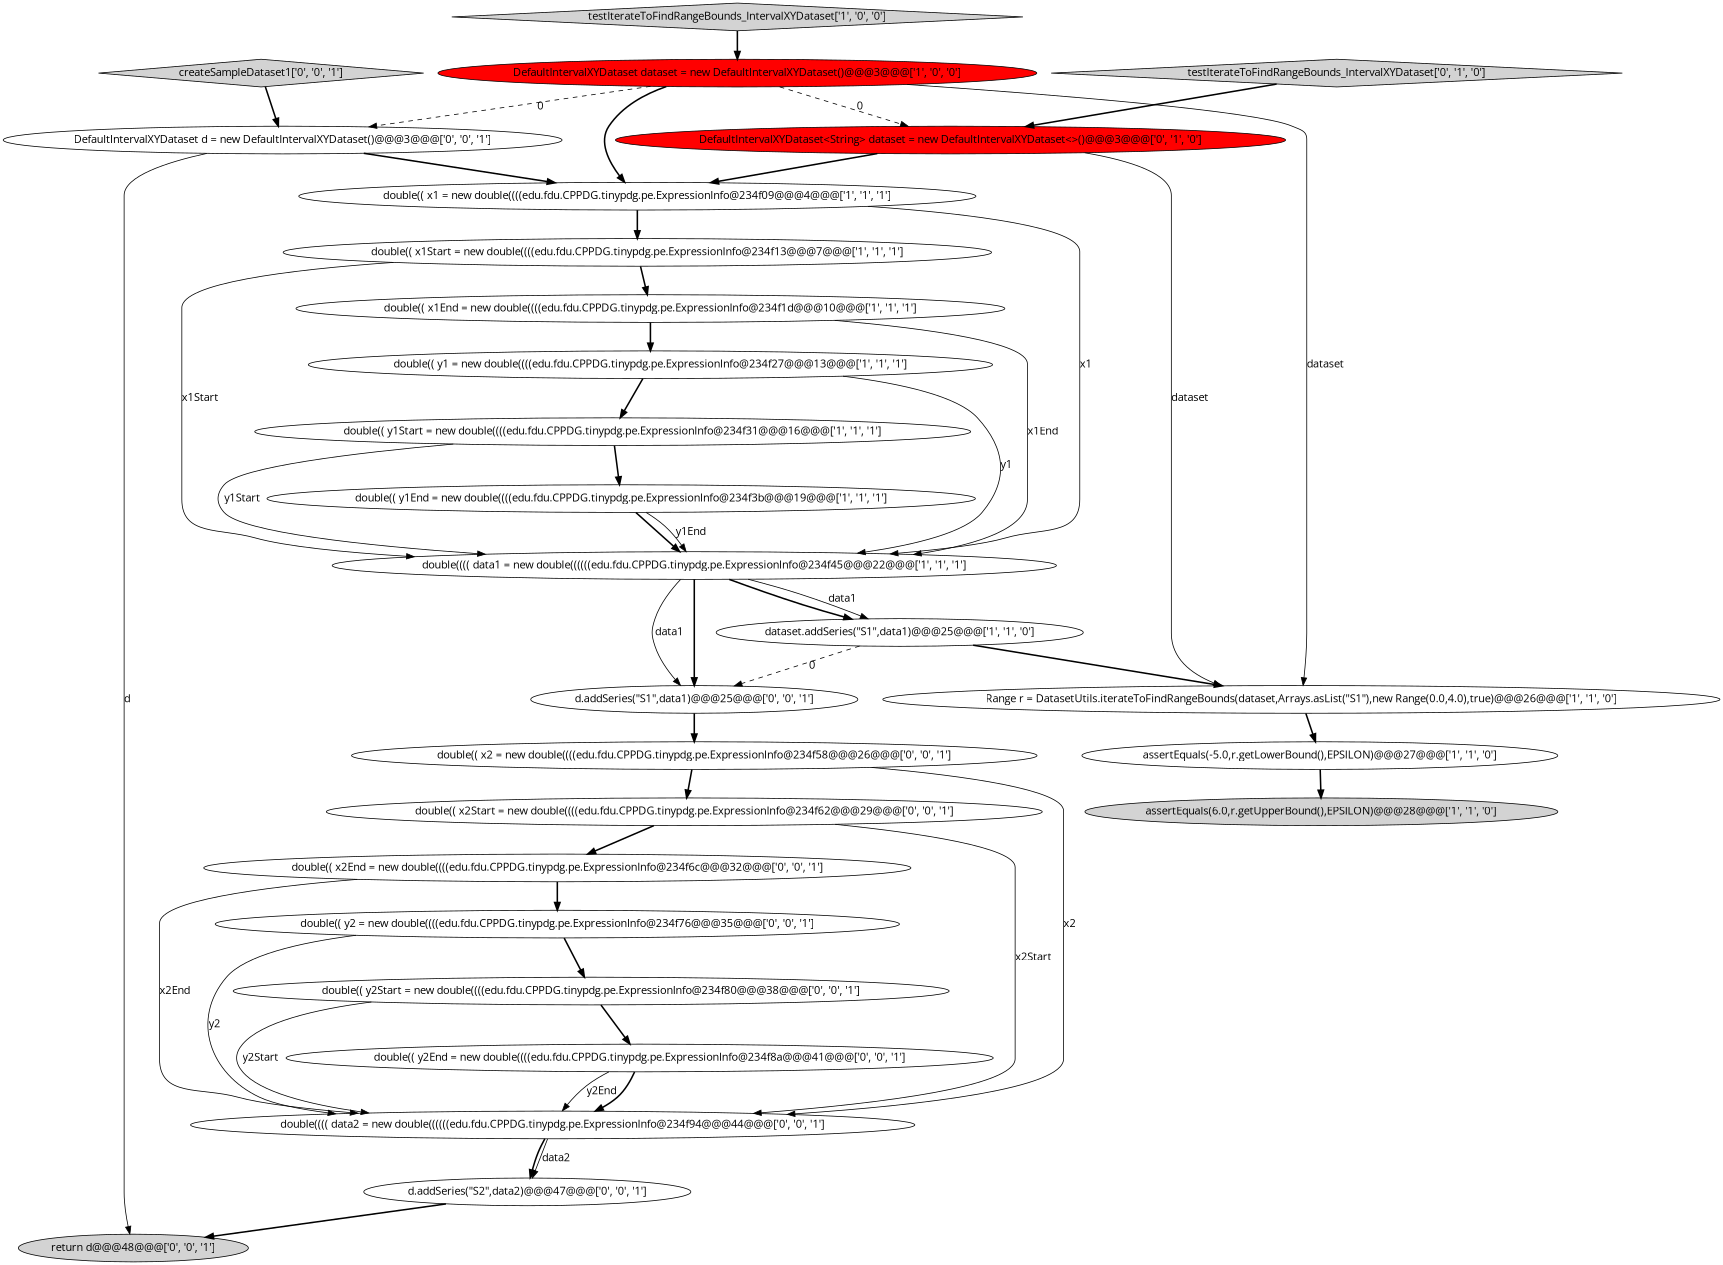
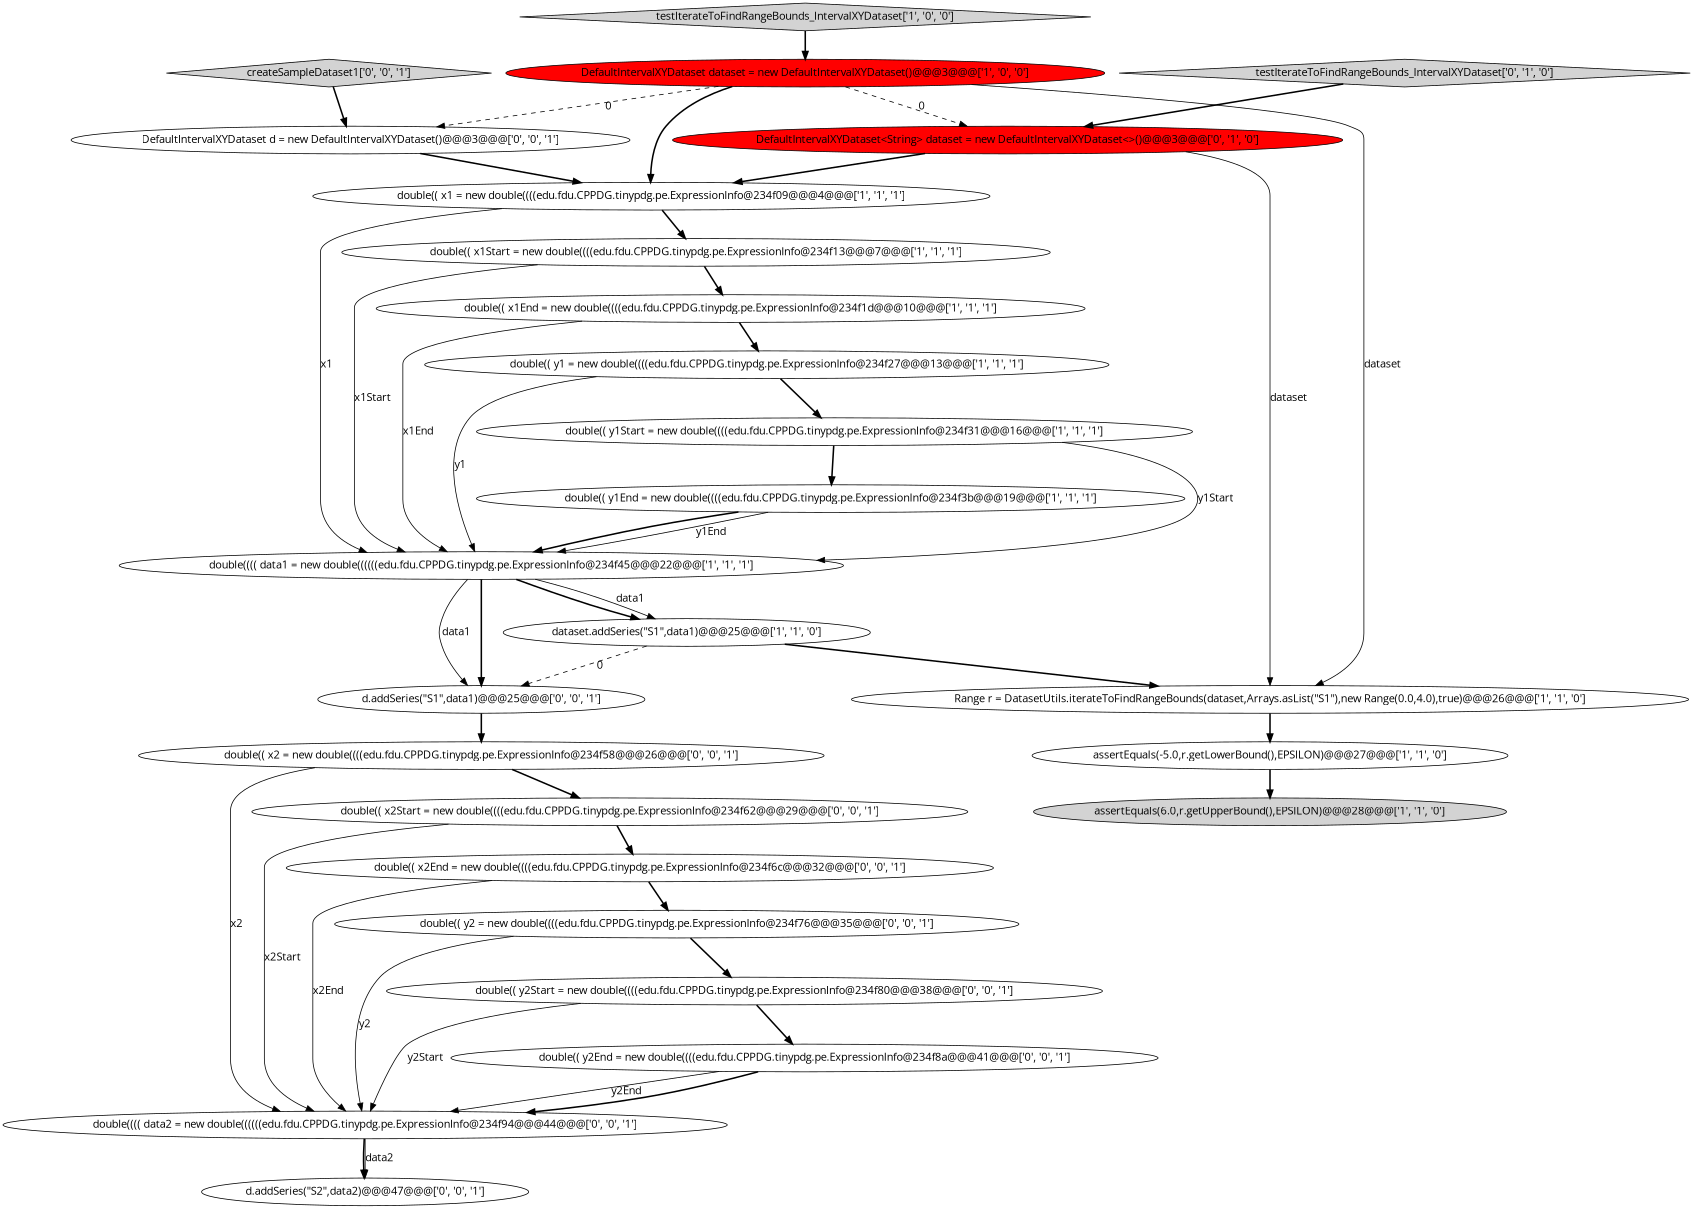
(133, 1248) -> none
